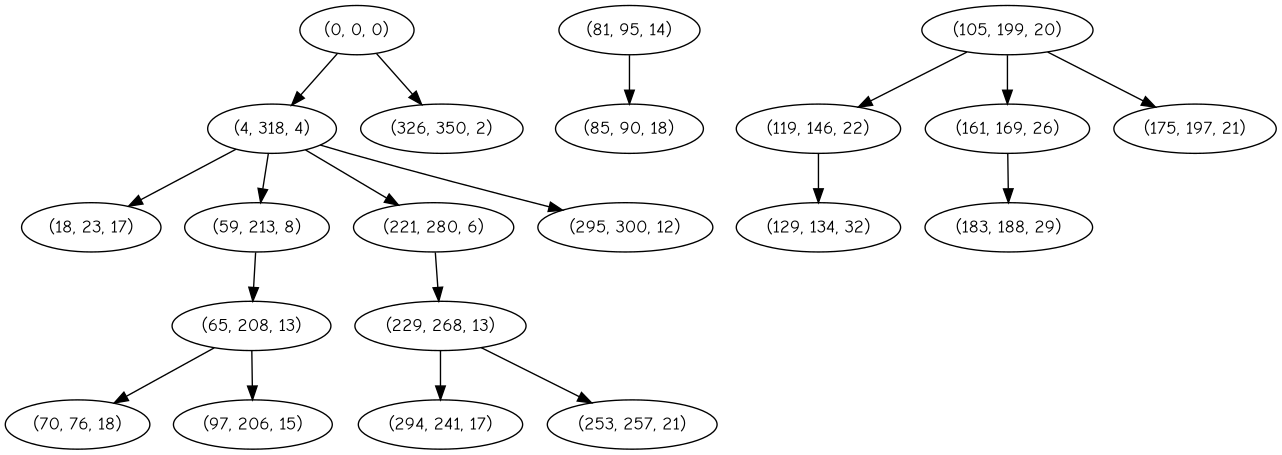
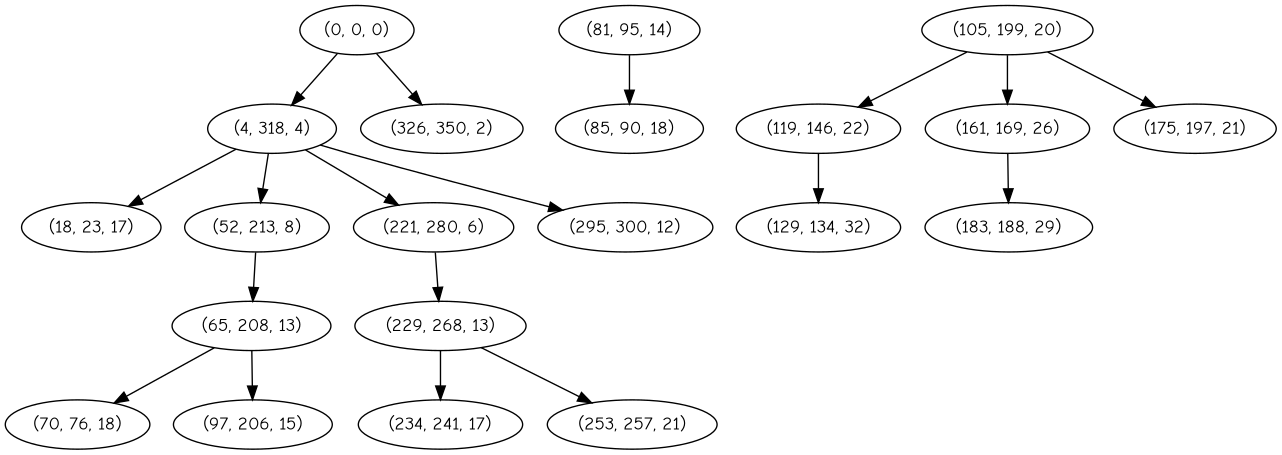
(257, 227) -> (257, 227)
(440, 425) -> (440, 425)
